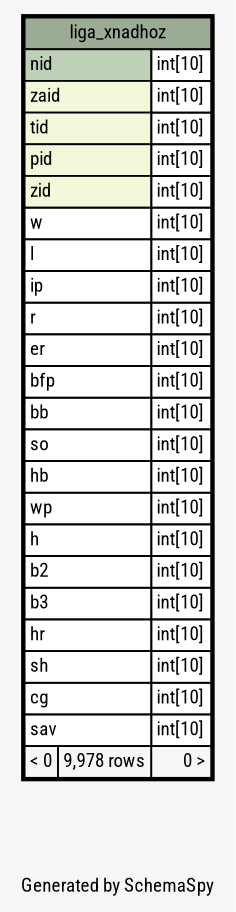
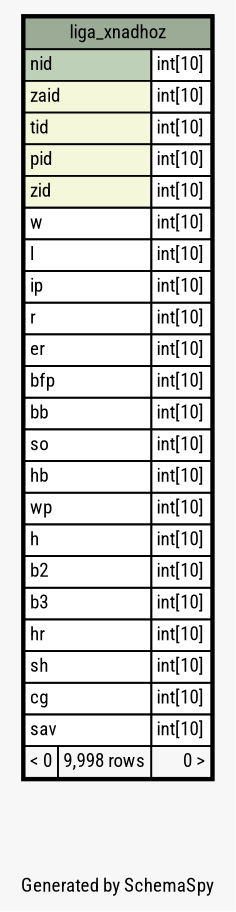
(105, 761) -> (105, 761)
